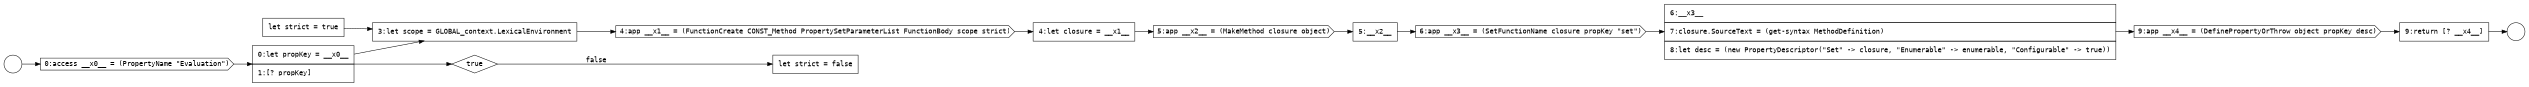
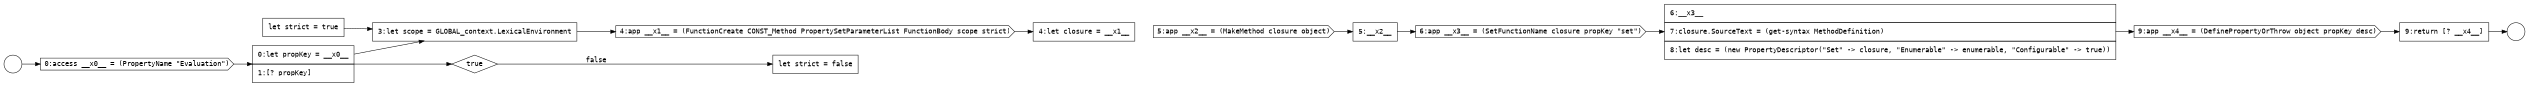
(1142, 32) -> none
